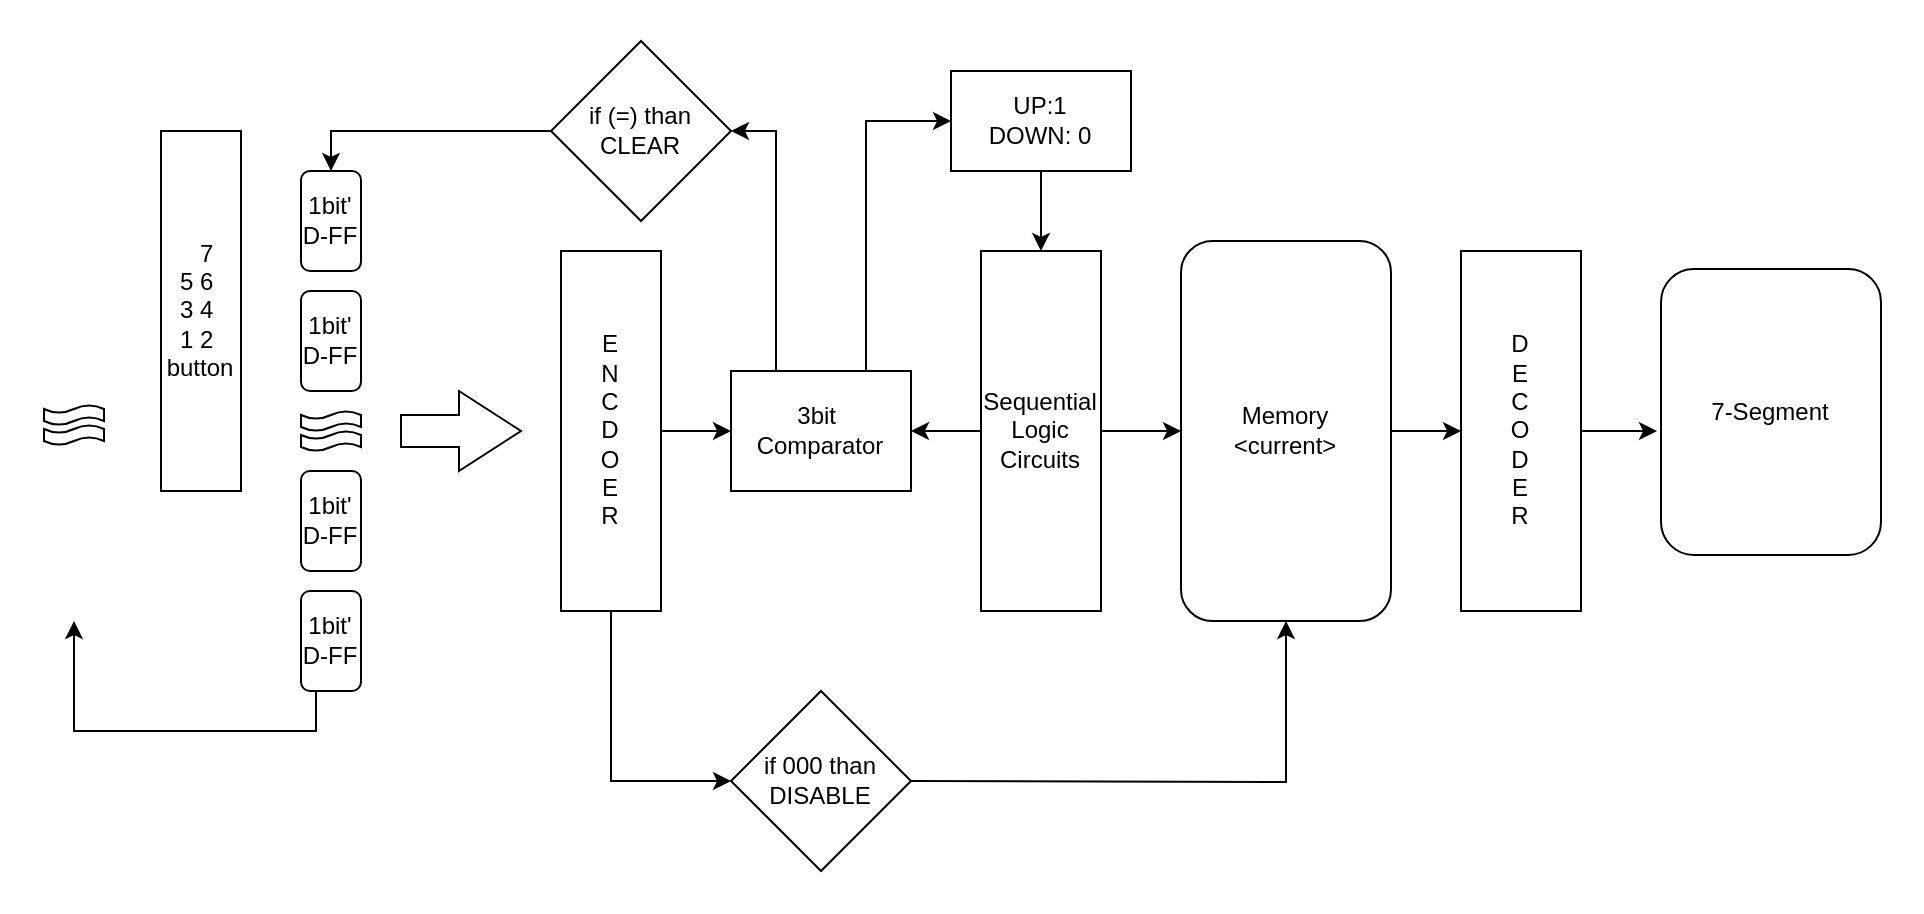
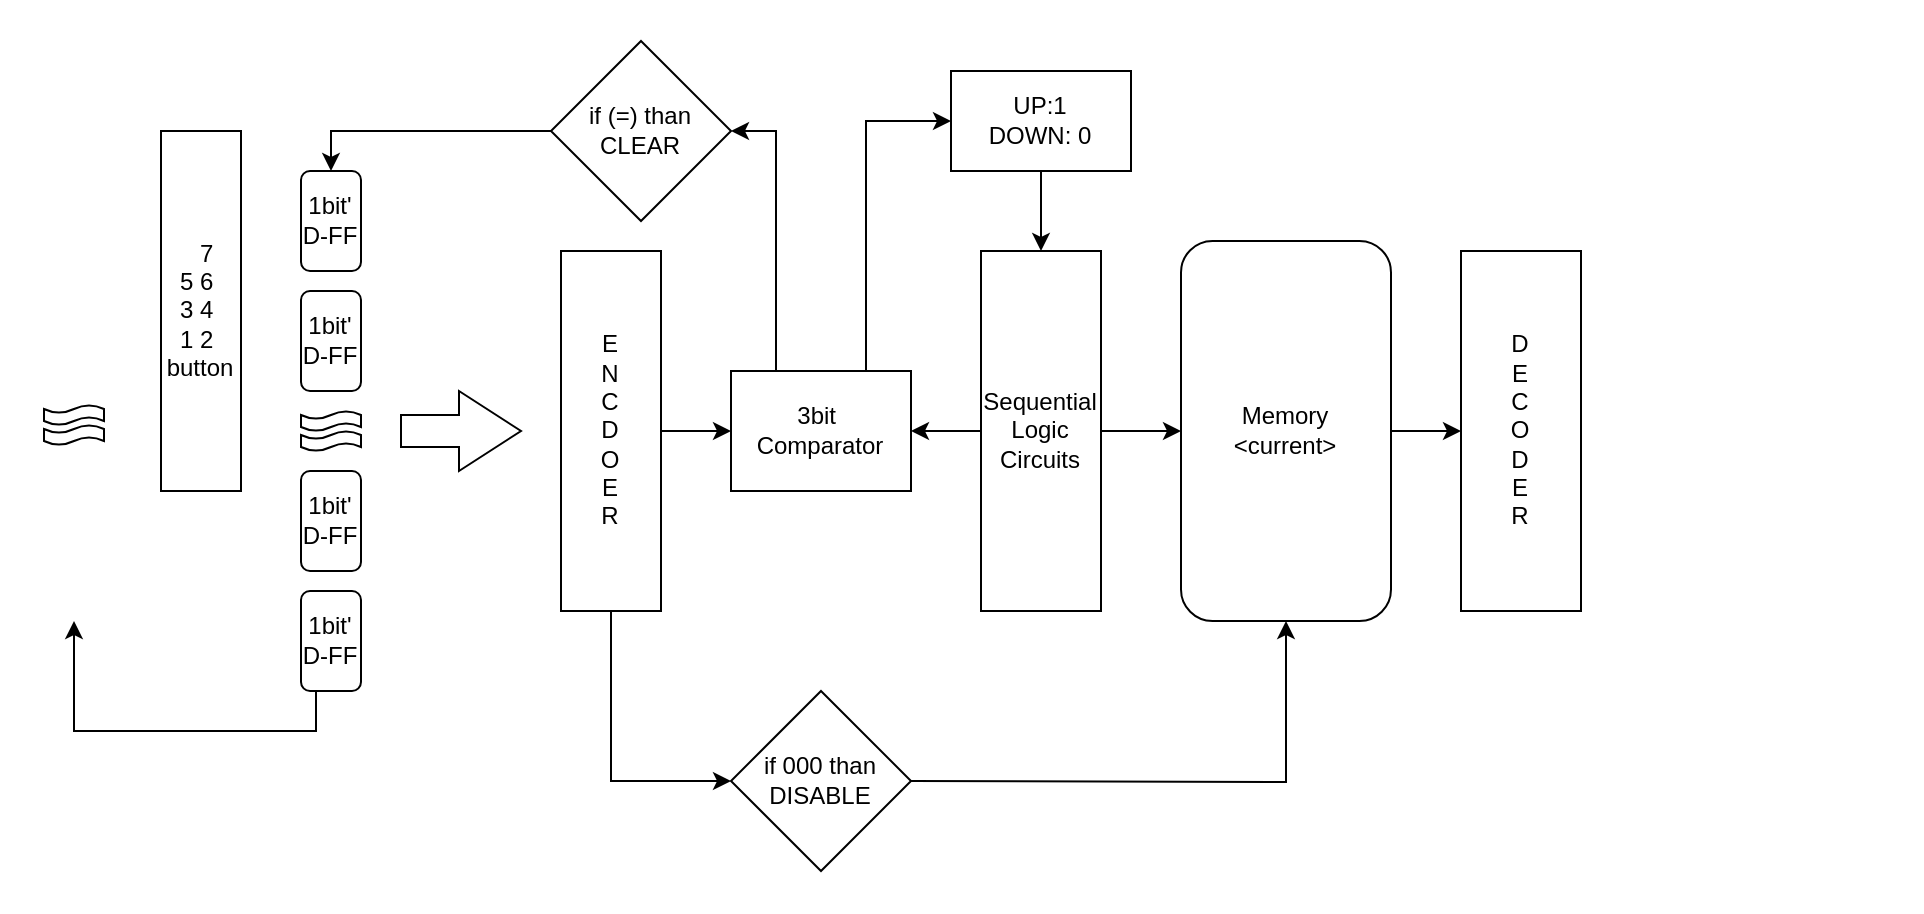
(1771, 412) -> none
(1612, 431) -> none
